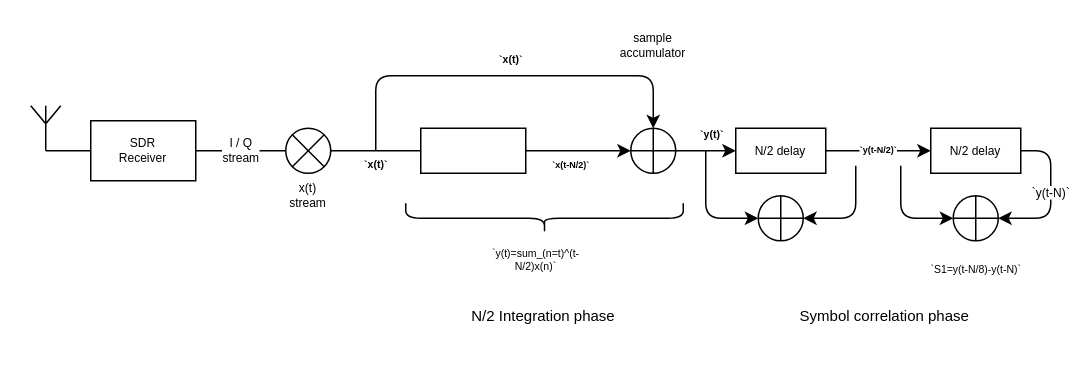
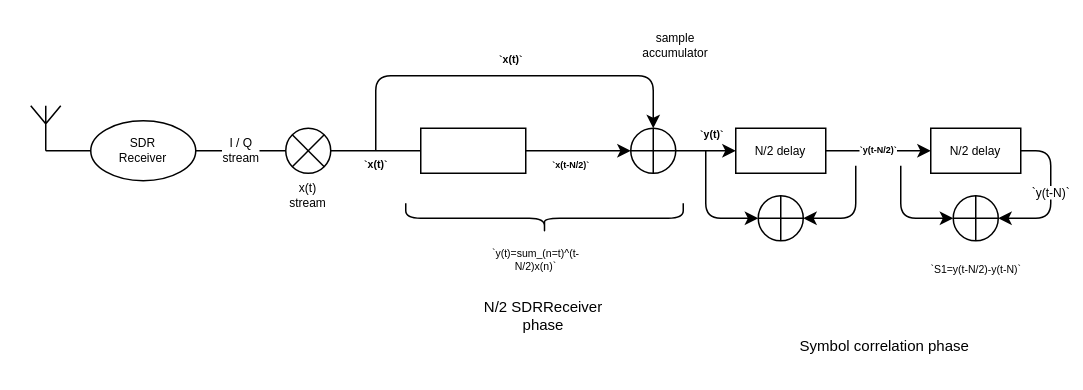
(653, 46) -> (676, 46)
(143, 151) -> (143, 151)
(977, 271) -> (977, 271)
(544, 316) -> (544, 316)
(884, 316) -> (884, 346)
